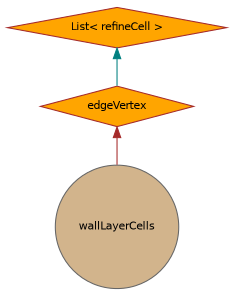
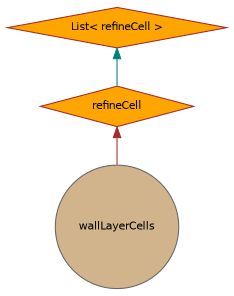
(117, 106) -> (117, 106)
